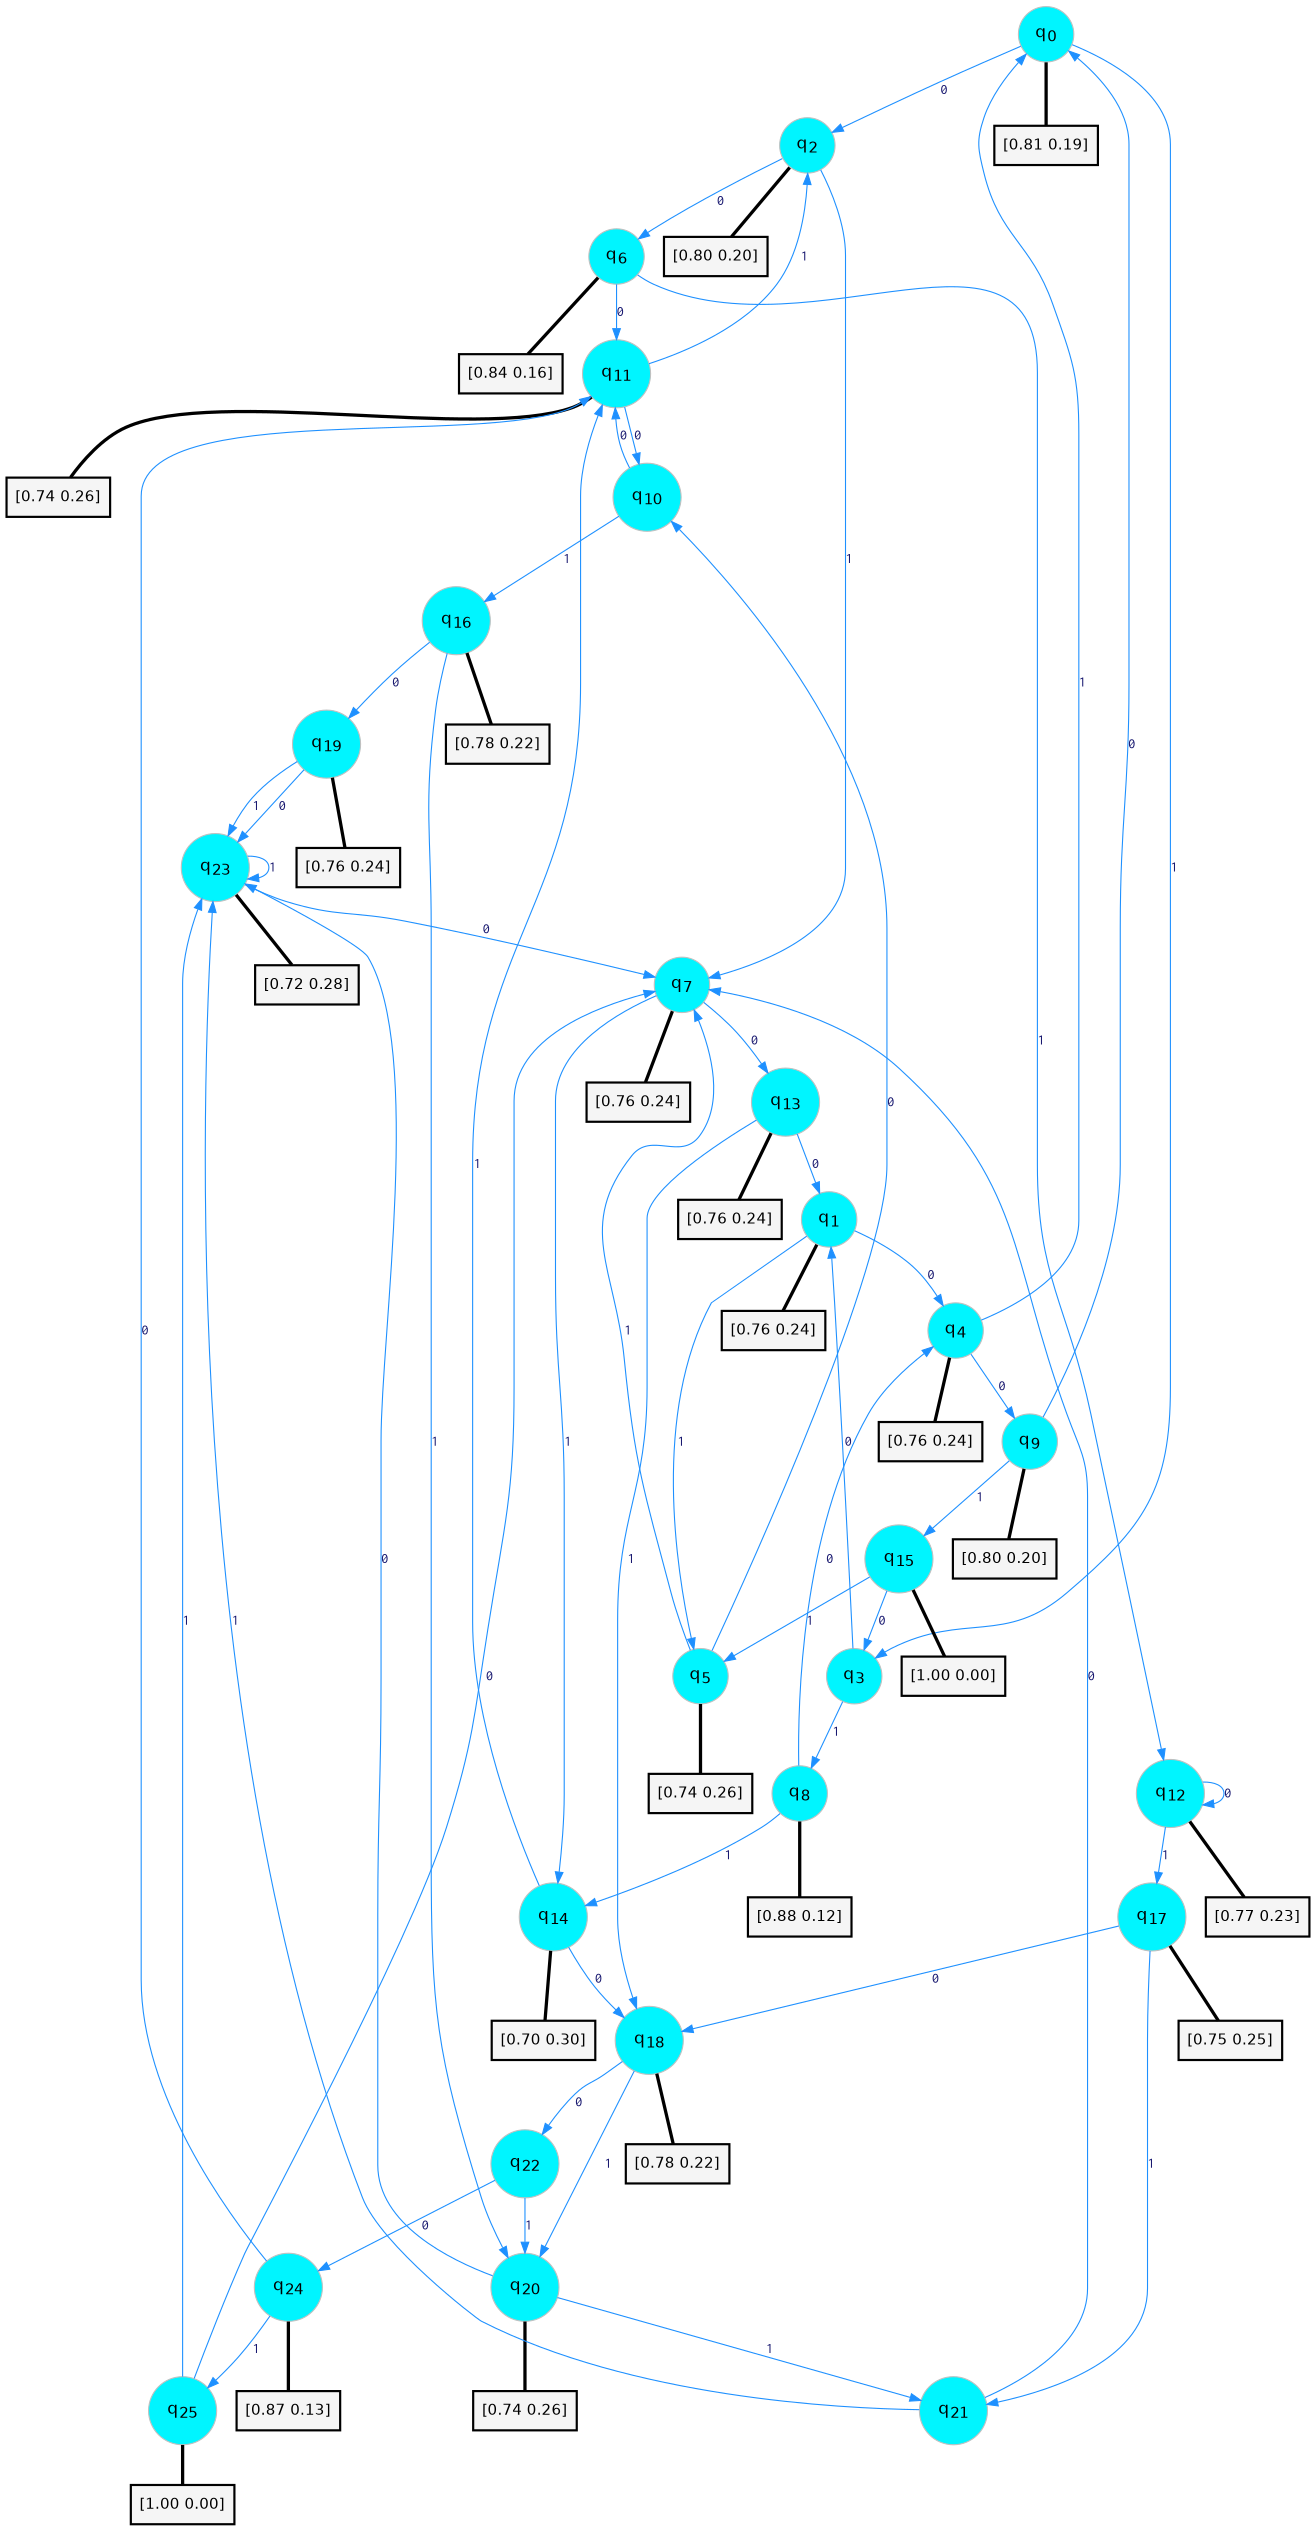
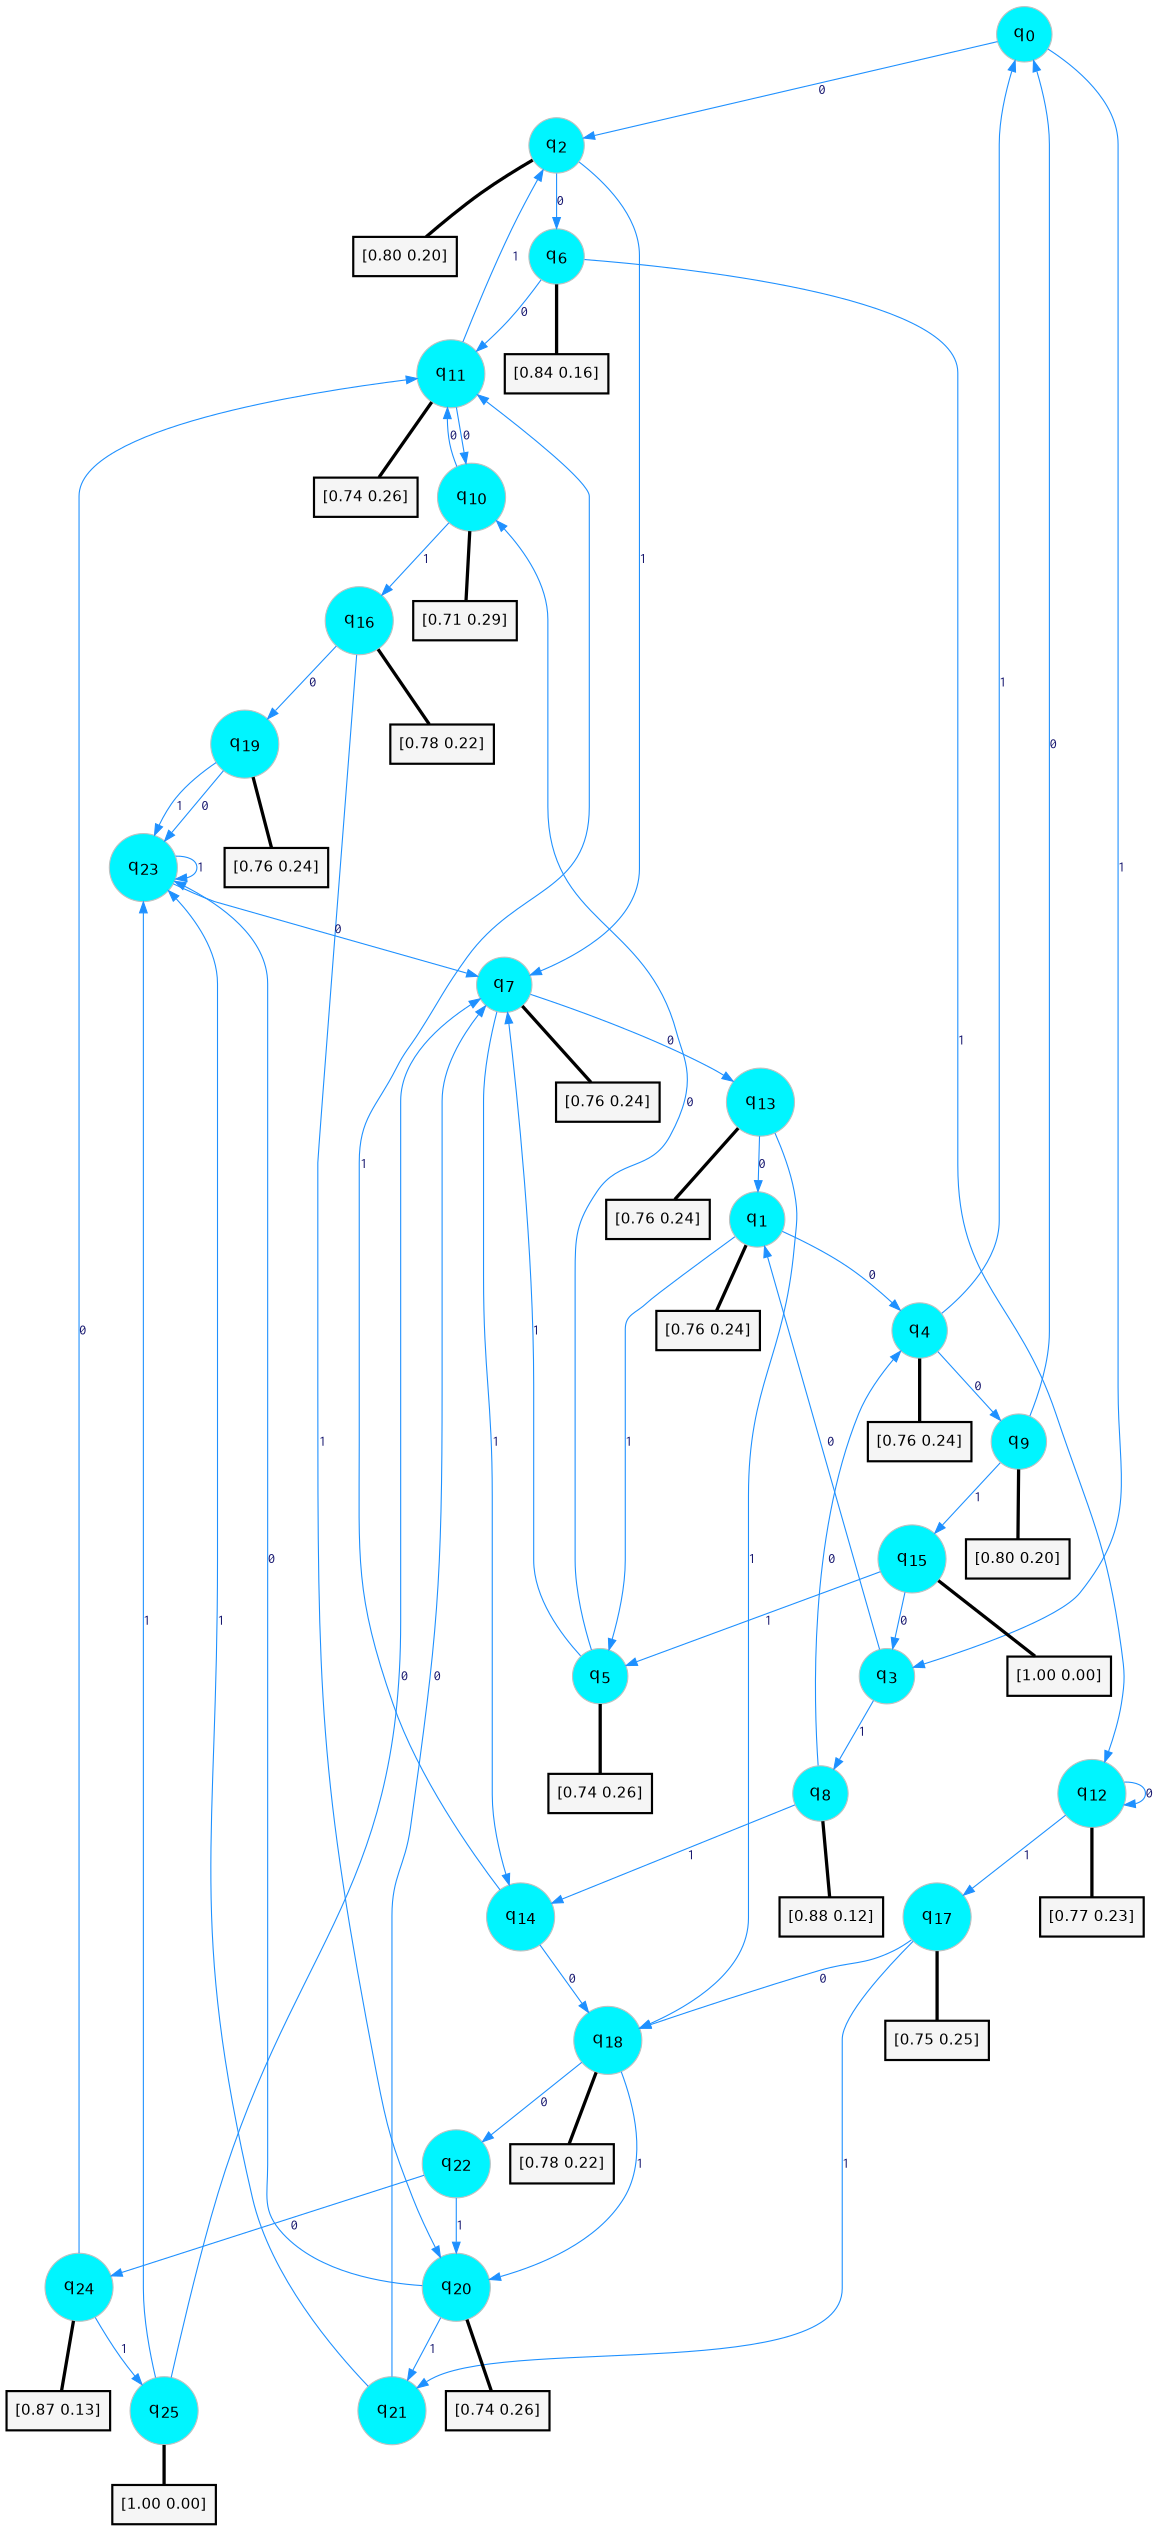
(1046, 145) -> none
none -> (465, 621)
(307, 985) -> none
(544, 2040) -> none
